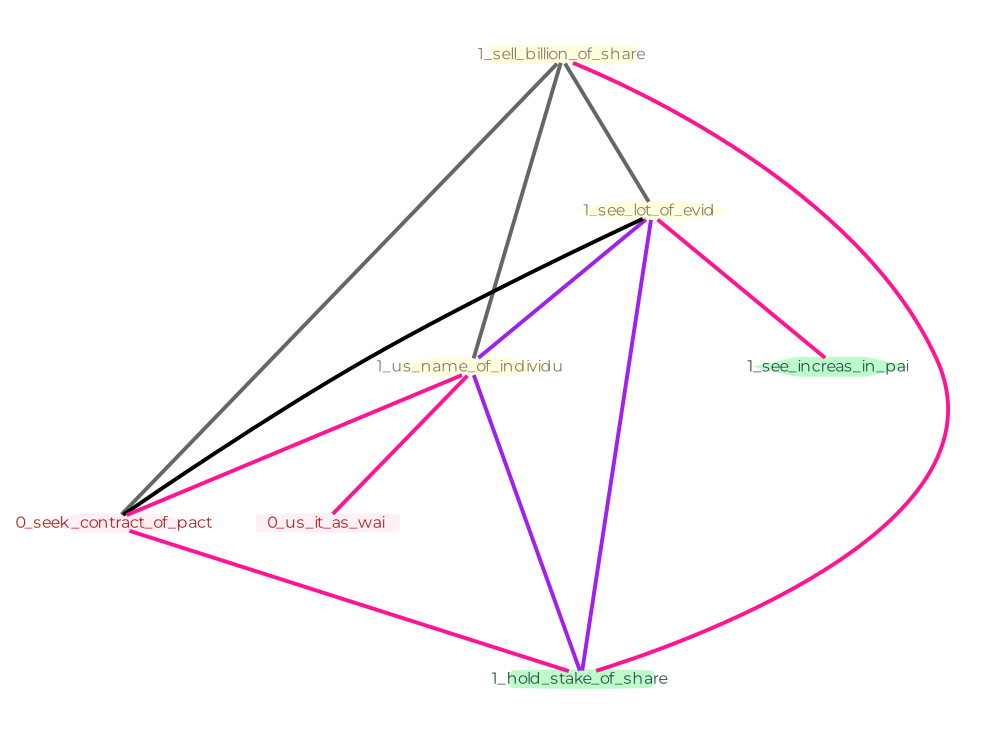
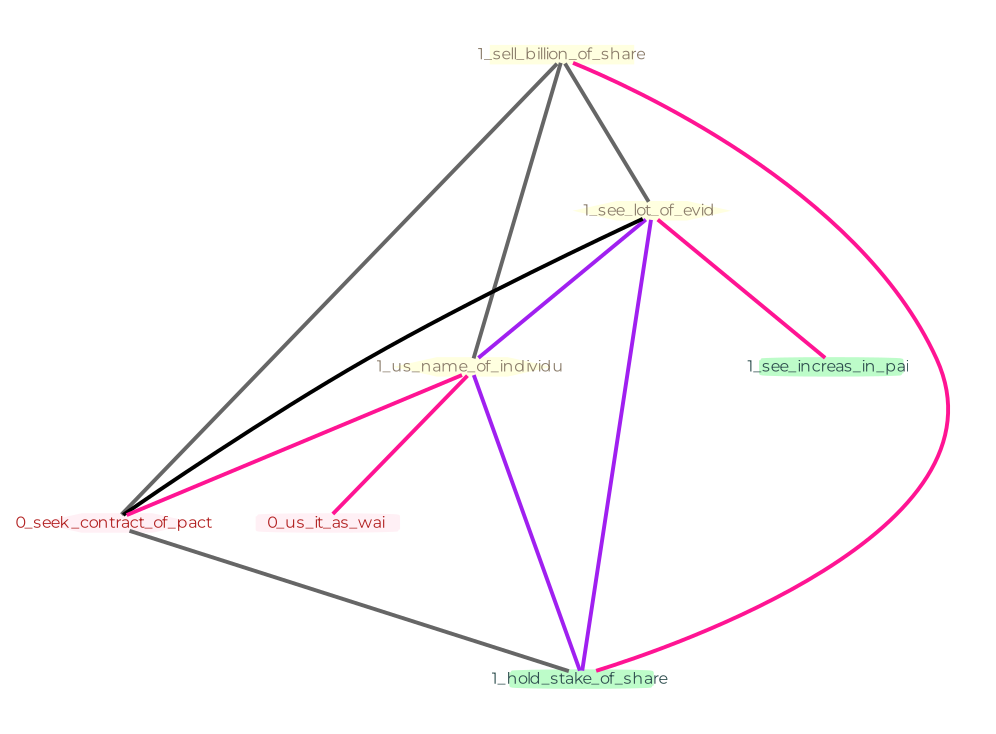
(831, 367) -> (831, 367)
(349, 601) -> (349, 601)
